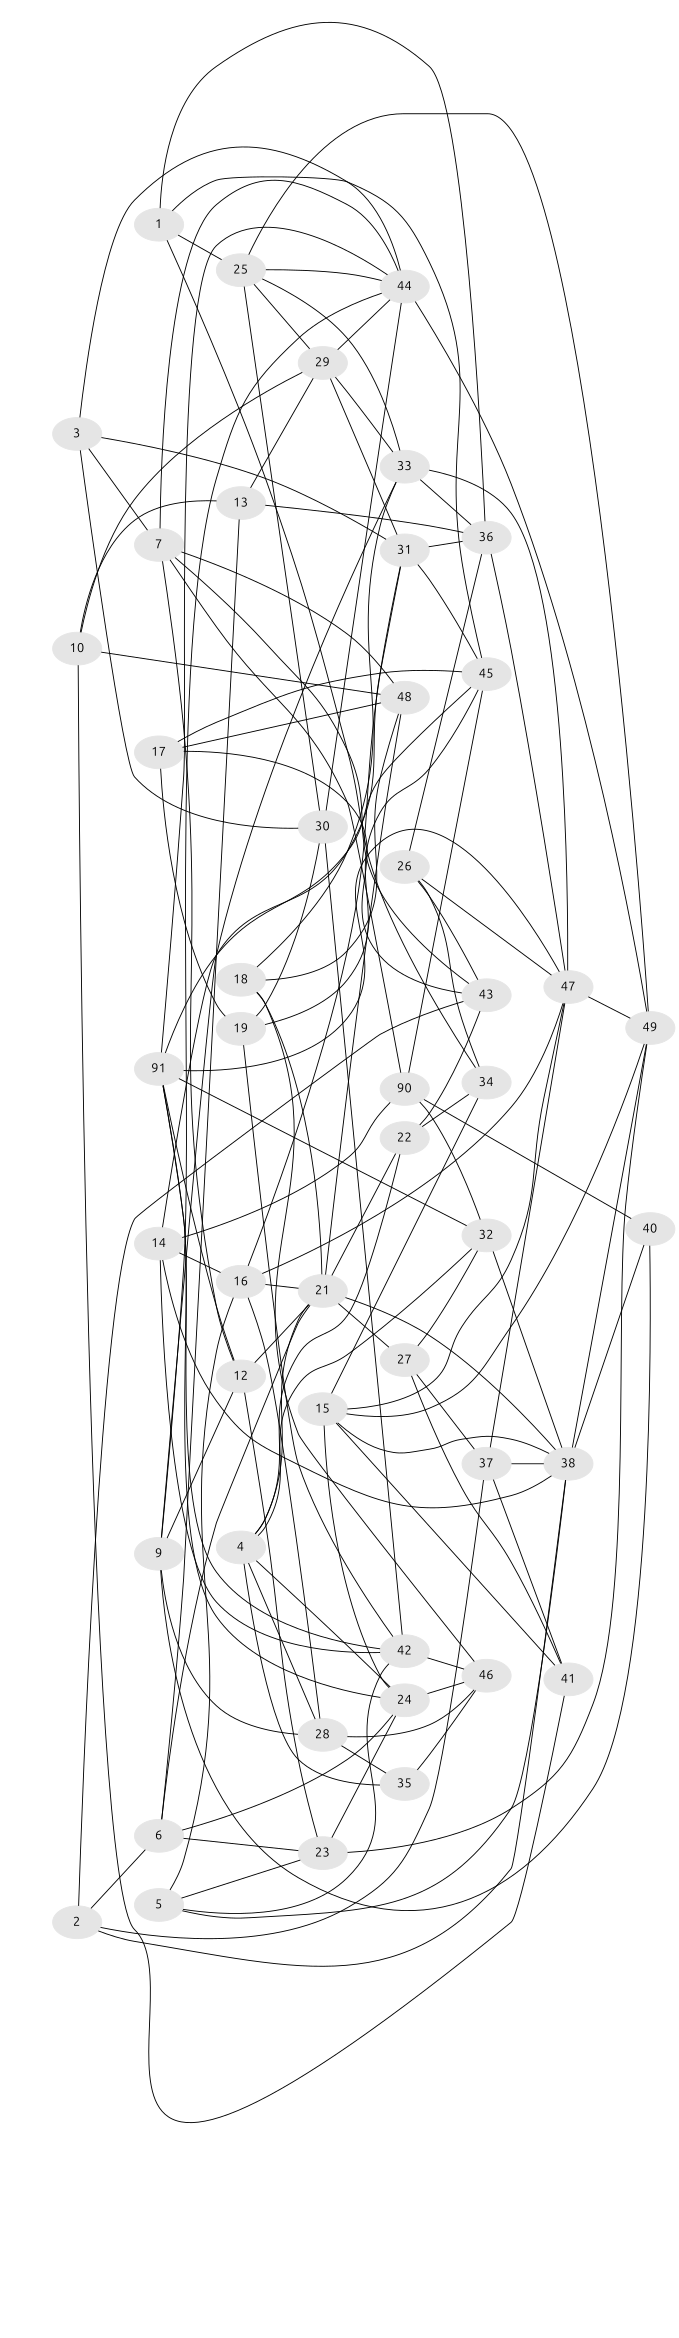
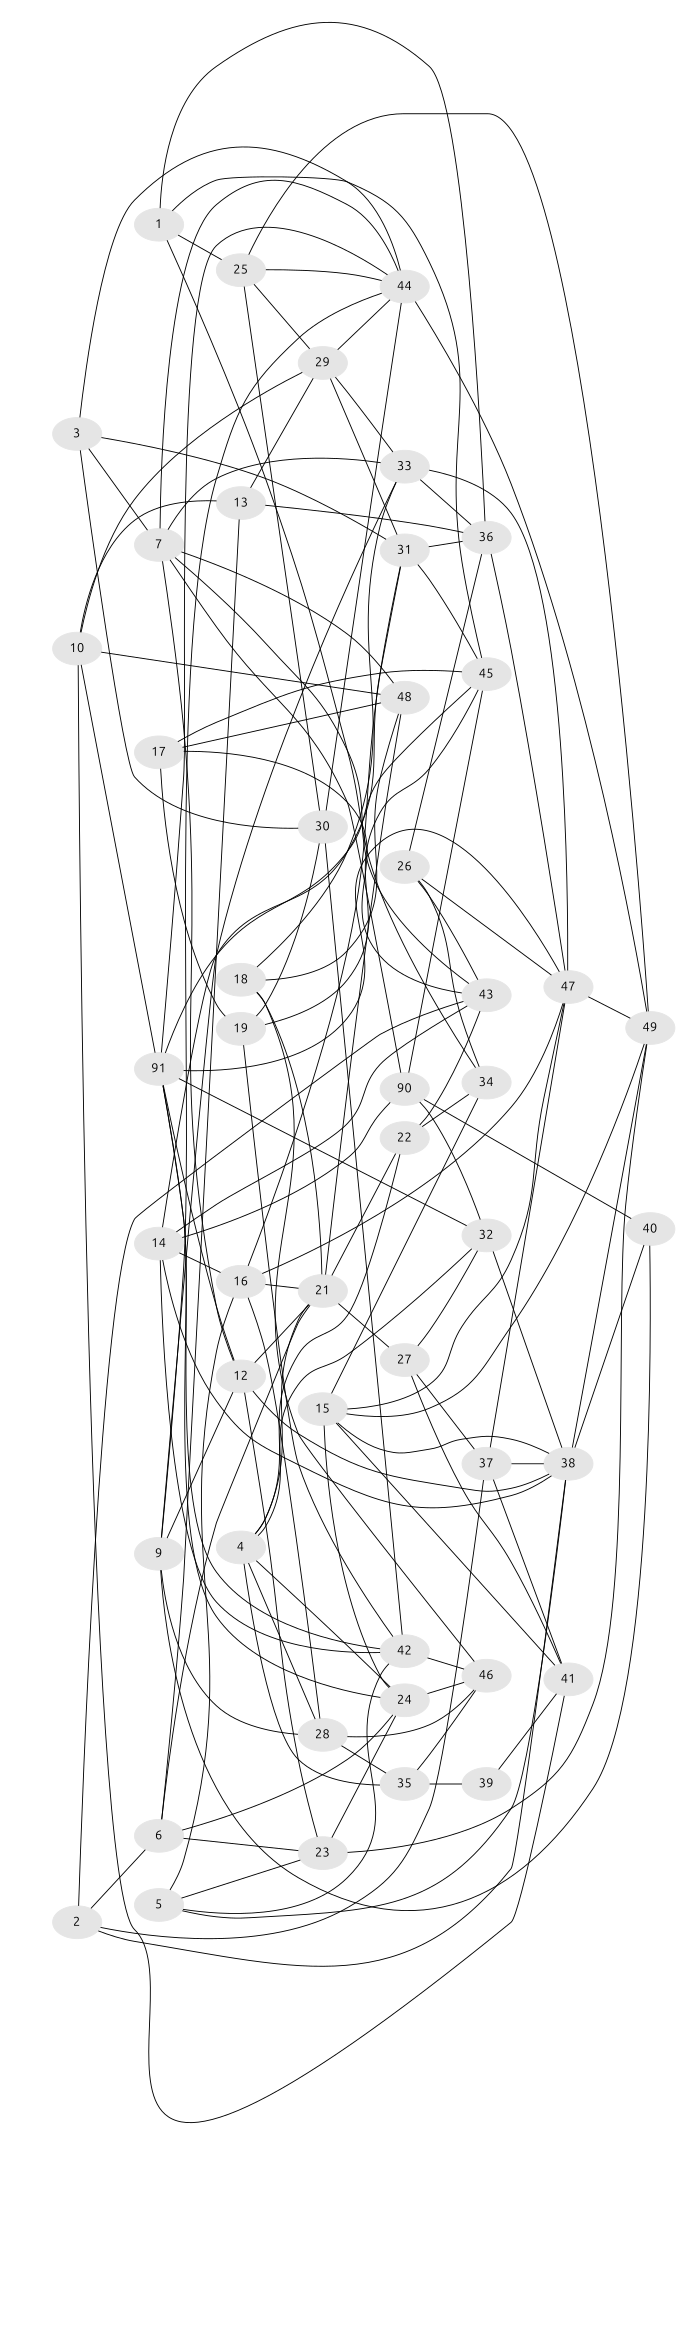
(353, 346) -> (250, 466)
none -> (118, 859)
none -> (336, 1133)
(461, 1359) -> (398, 1477)
none -> (487, 1784)
